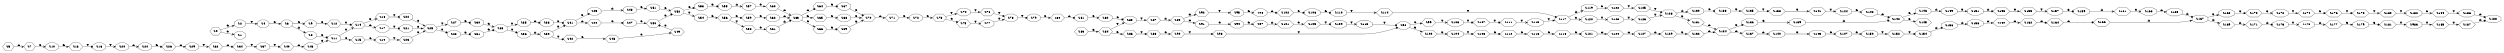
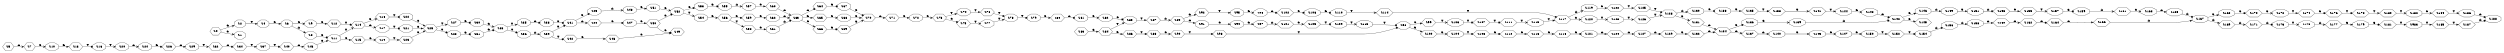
(2077, 23) -> (2077, 23)
(666, 28) -> (663, 31)
